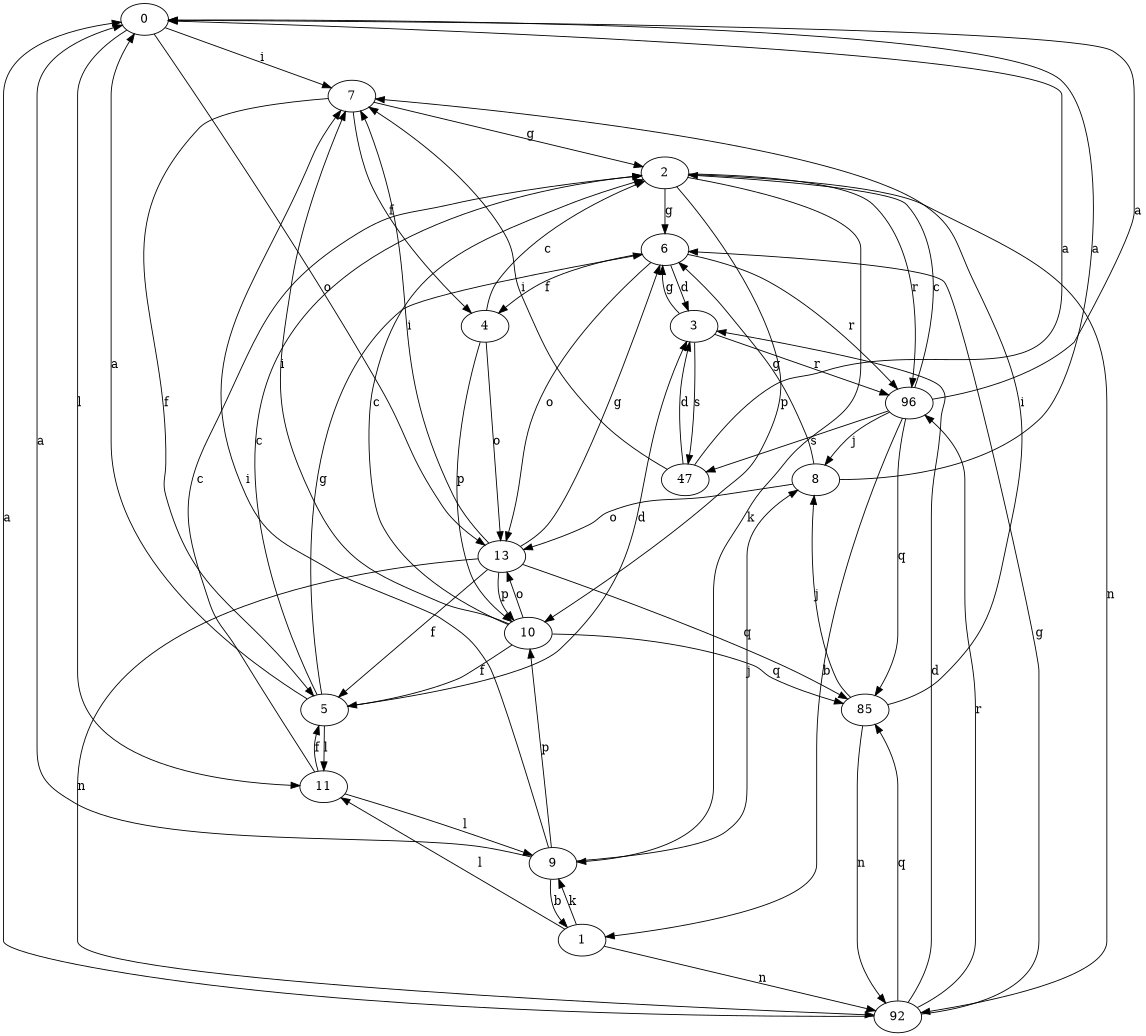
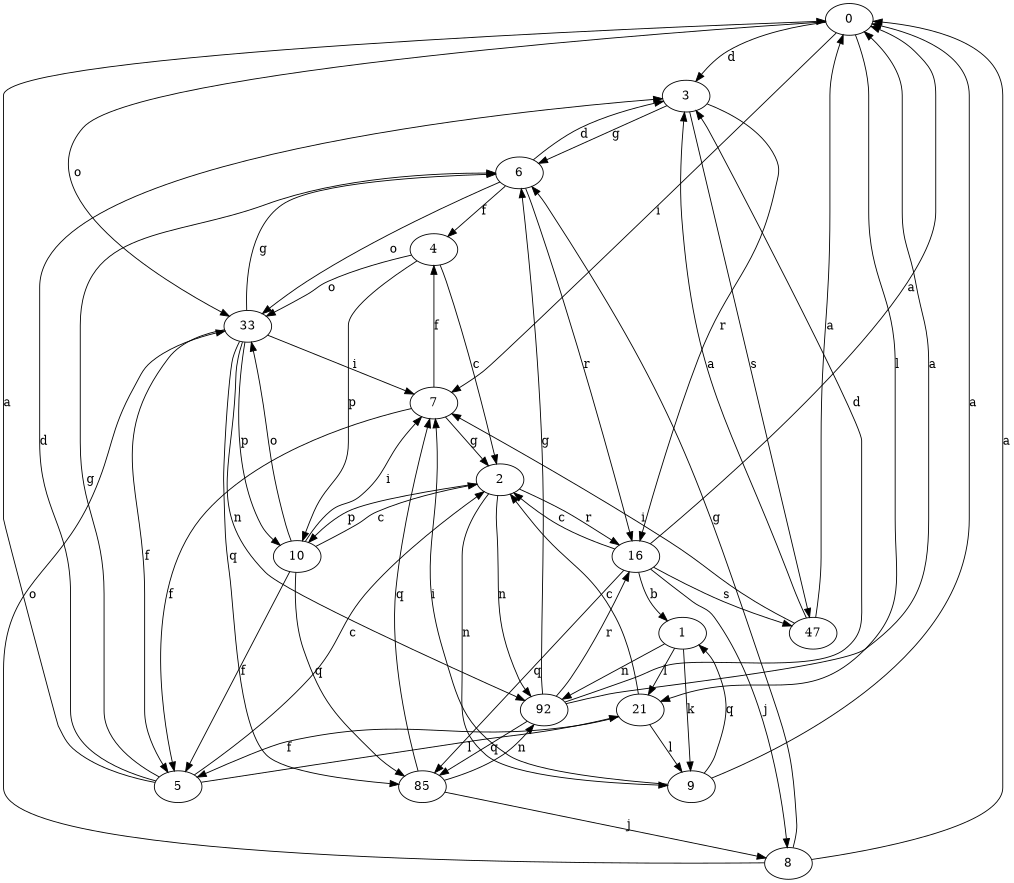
none -> (759, 37)
(665, 207) -> none
(685, 403) -> (711, 365)
(909, 403) -> (636, 557)
(1023, 403) -> (400, 595)
(751, 518) -> (467, 633)
(502, 557) -> (248, 326)
(747, 735) -> none
(541, 753) -> none
(324, 787) -> (640, 710)
(558, 902) -> (730, 710)
